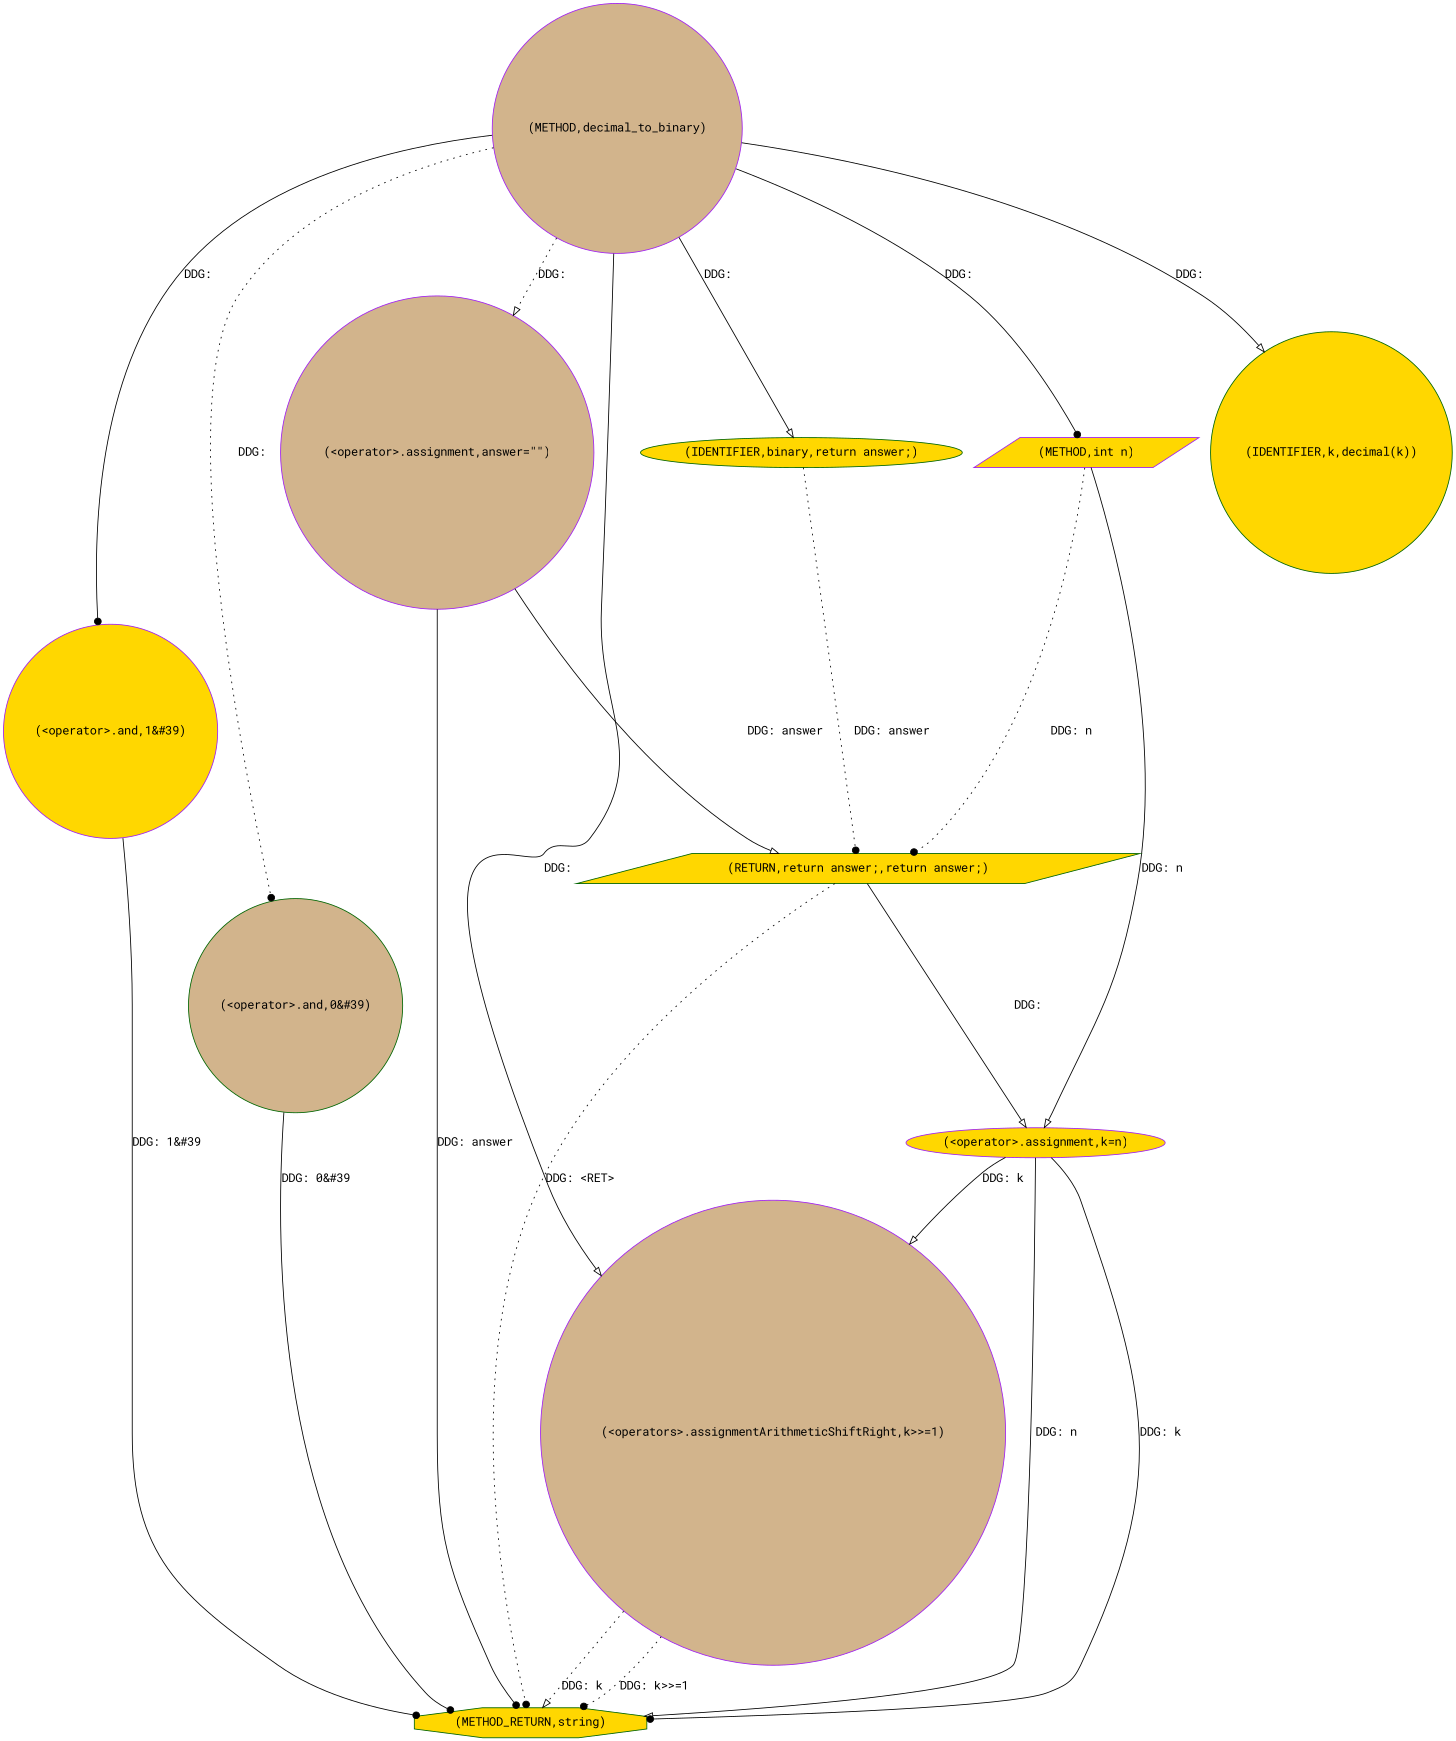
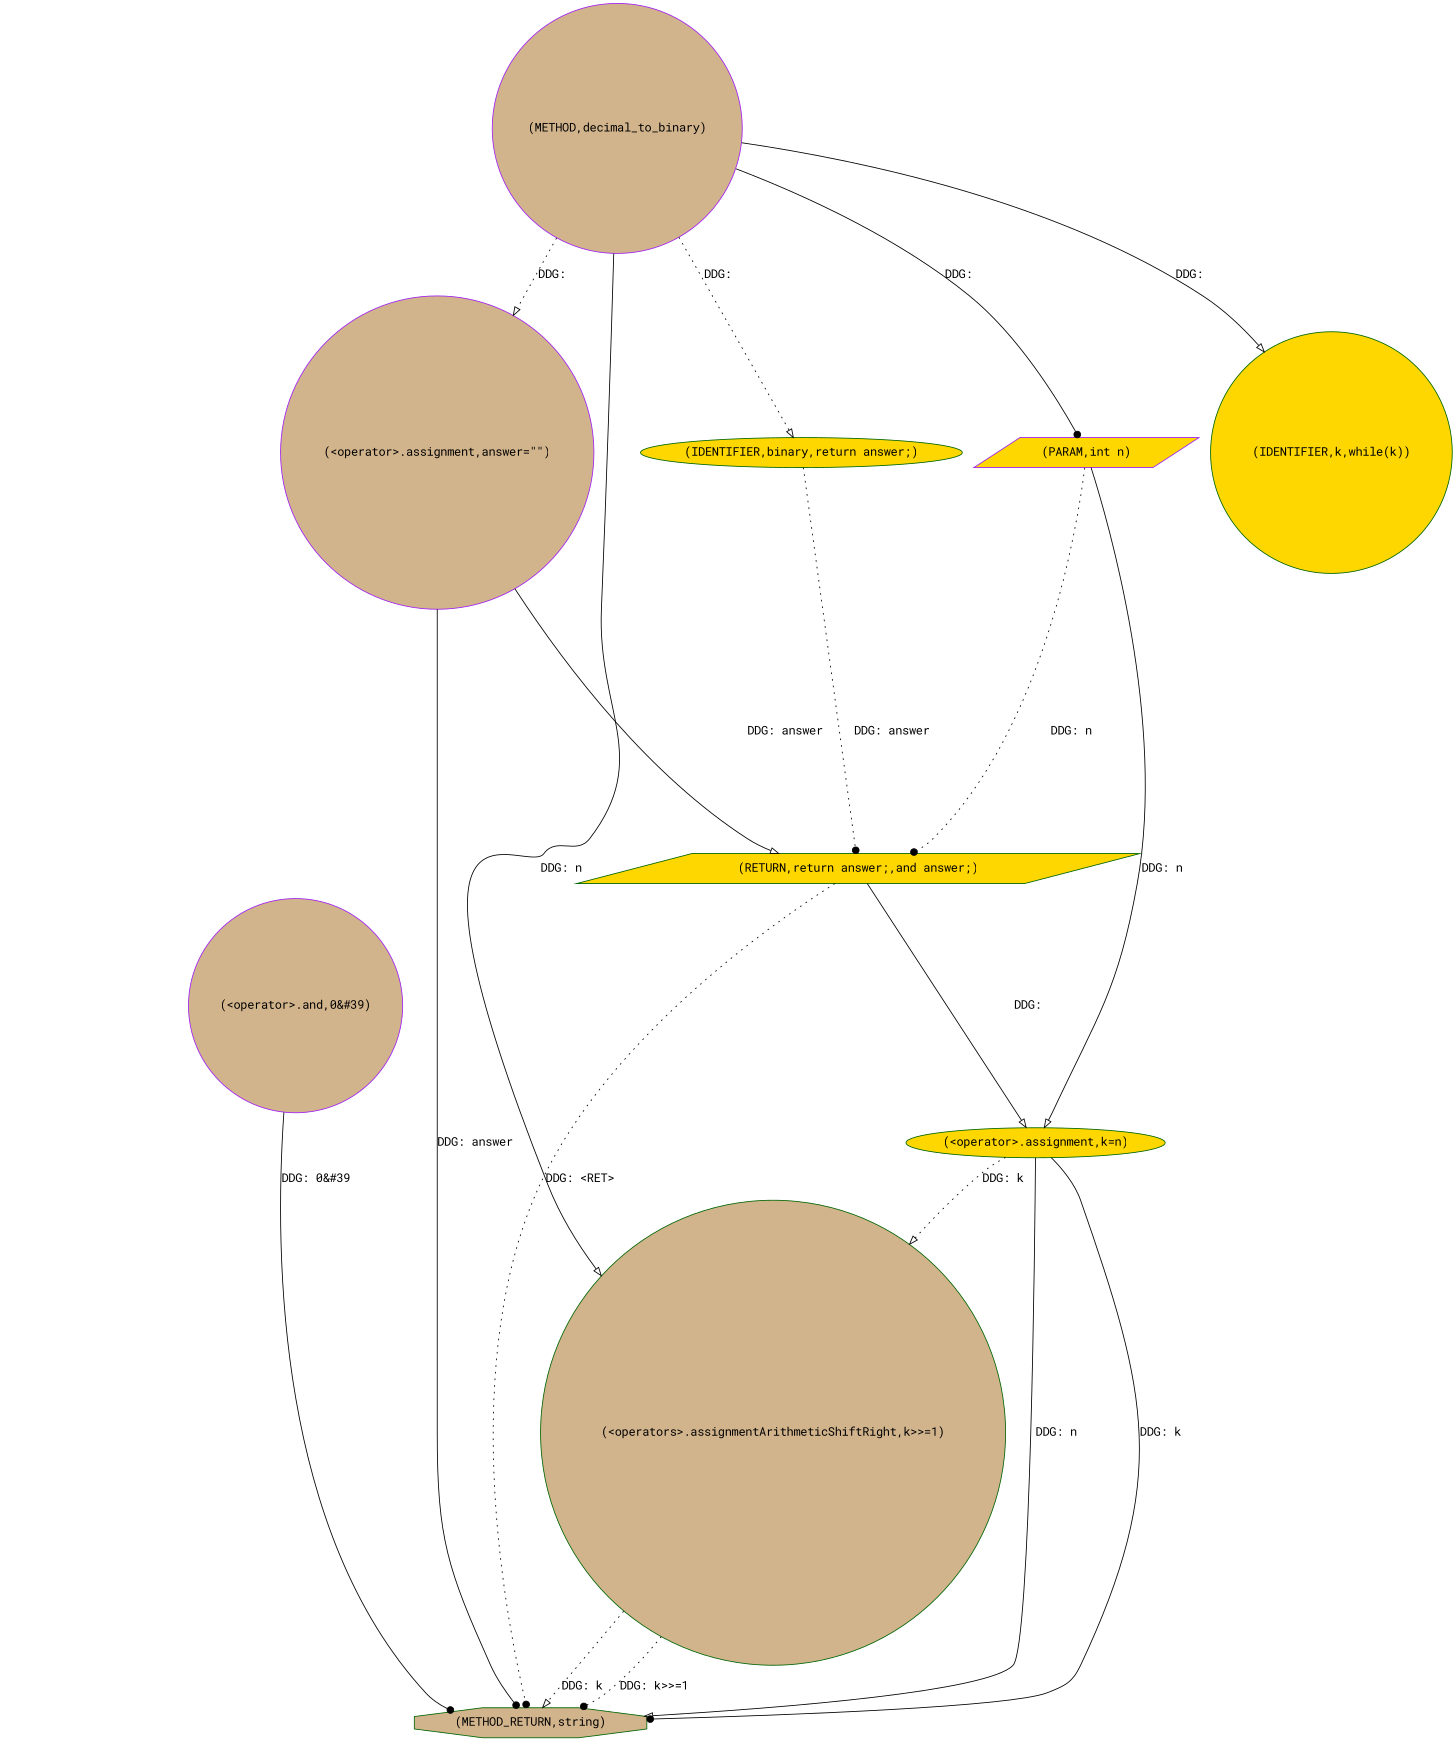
(734, 334) -> (734, 334)
(211, 444) -> none
(1086, 453) -> (1086, 453)
(1331, 453) -> (1331, 453)
(111, 731) -> none
(561, 869) -> (561, 869)
(858, 869) -> (858, 869)
(296, 1006) -> (296, 1006)
(1036, 1143) -> (1036, 1143)
(958, 1195) -> (958, 1195)
(773, 1433) -> (773, 1433)
(531, 1723) -> (531, 1723)
